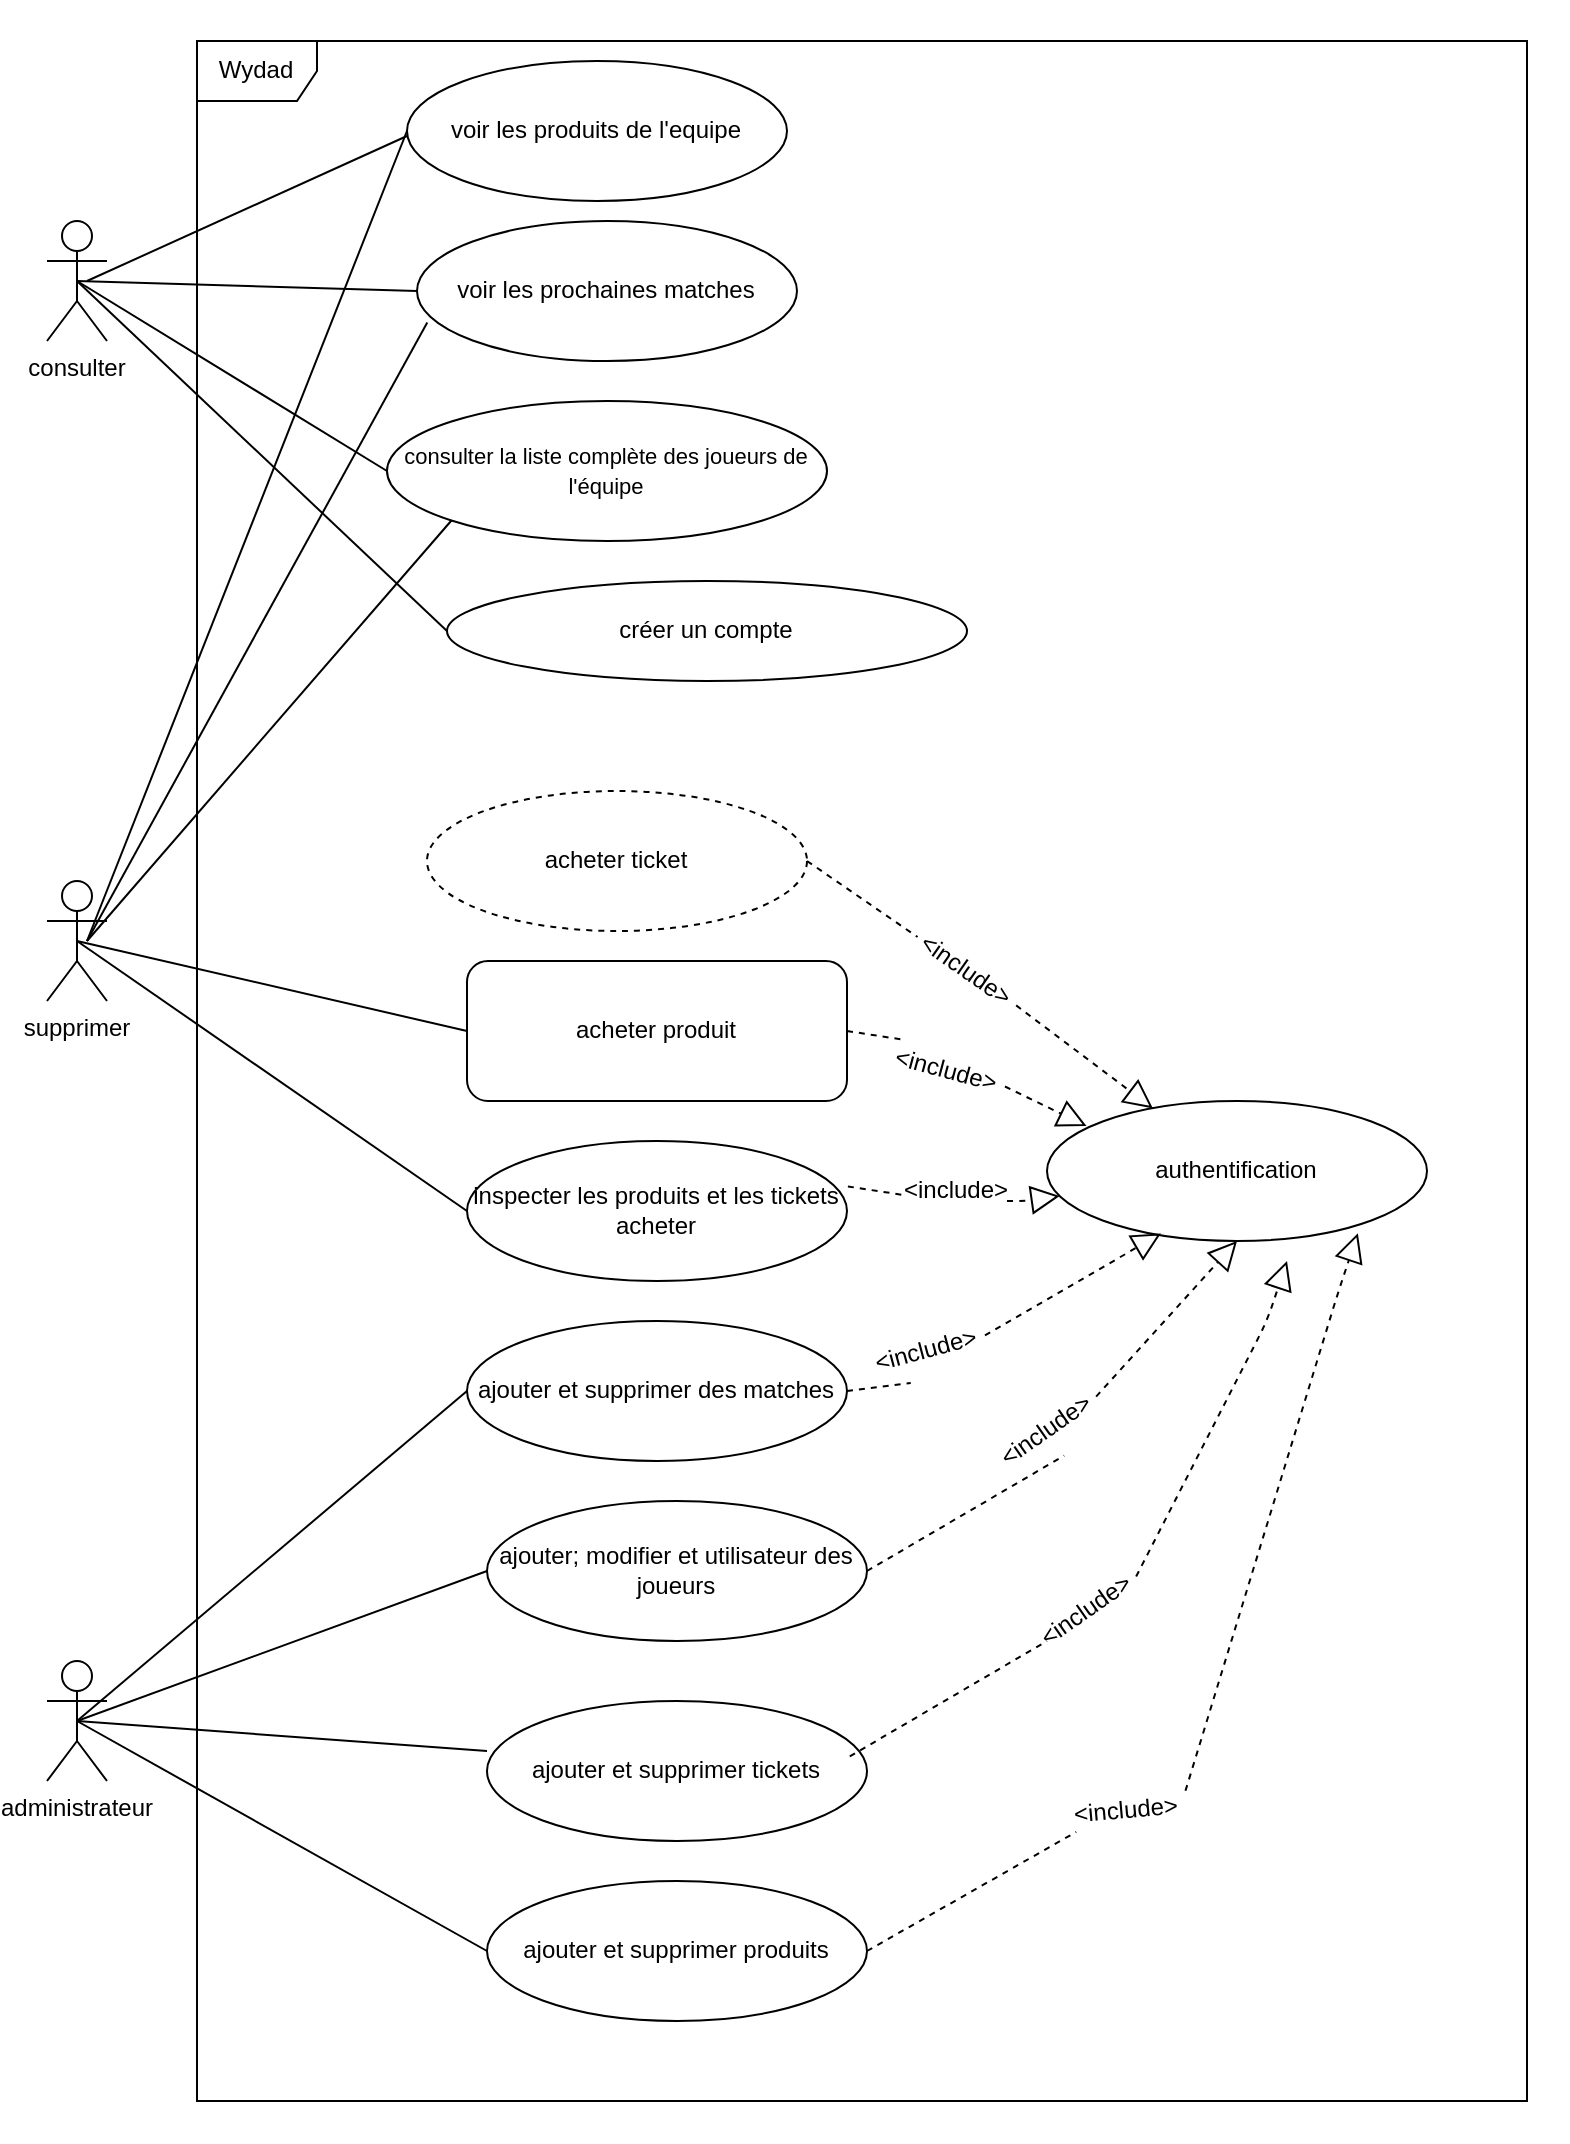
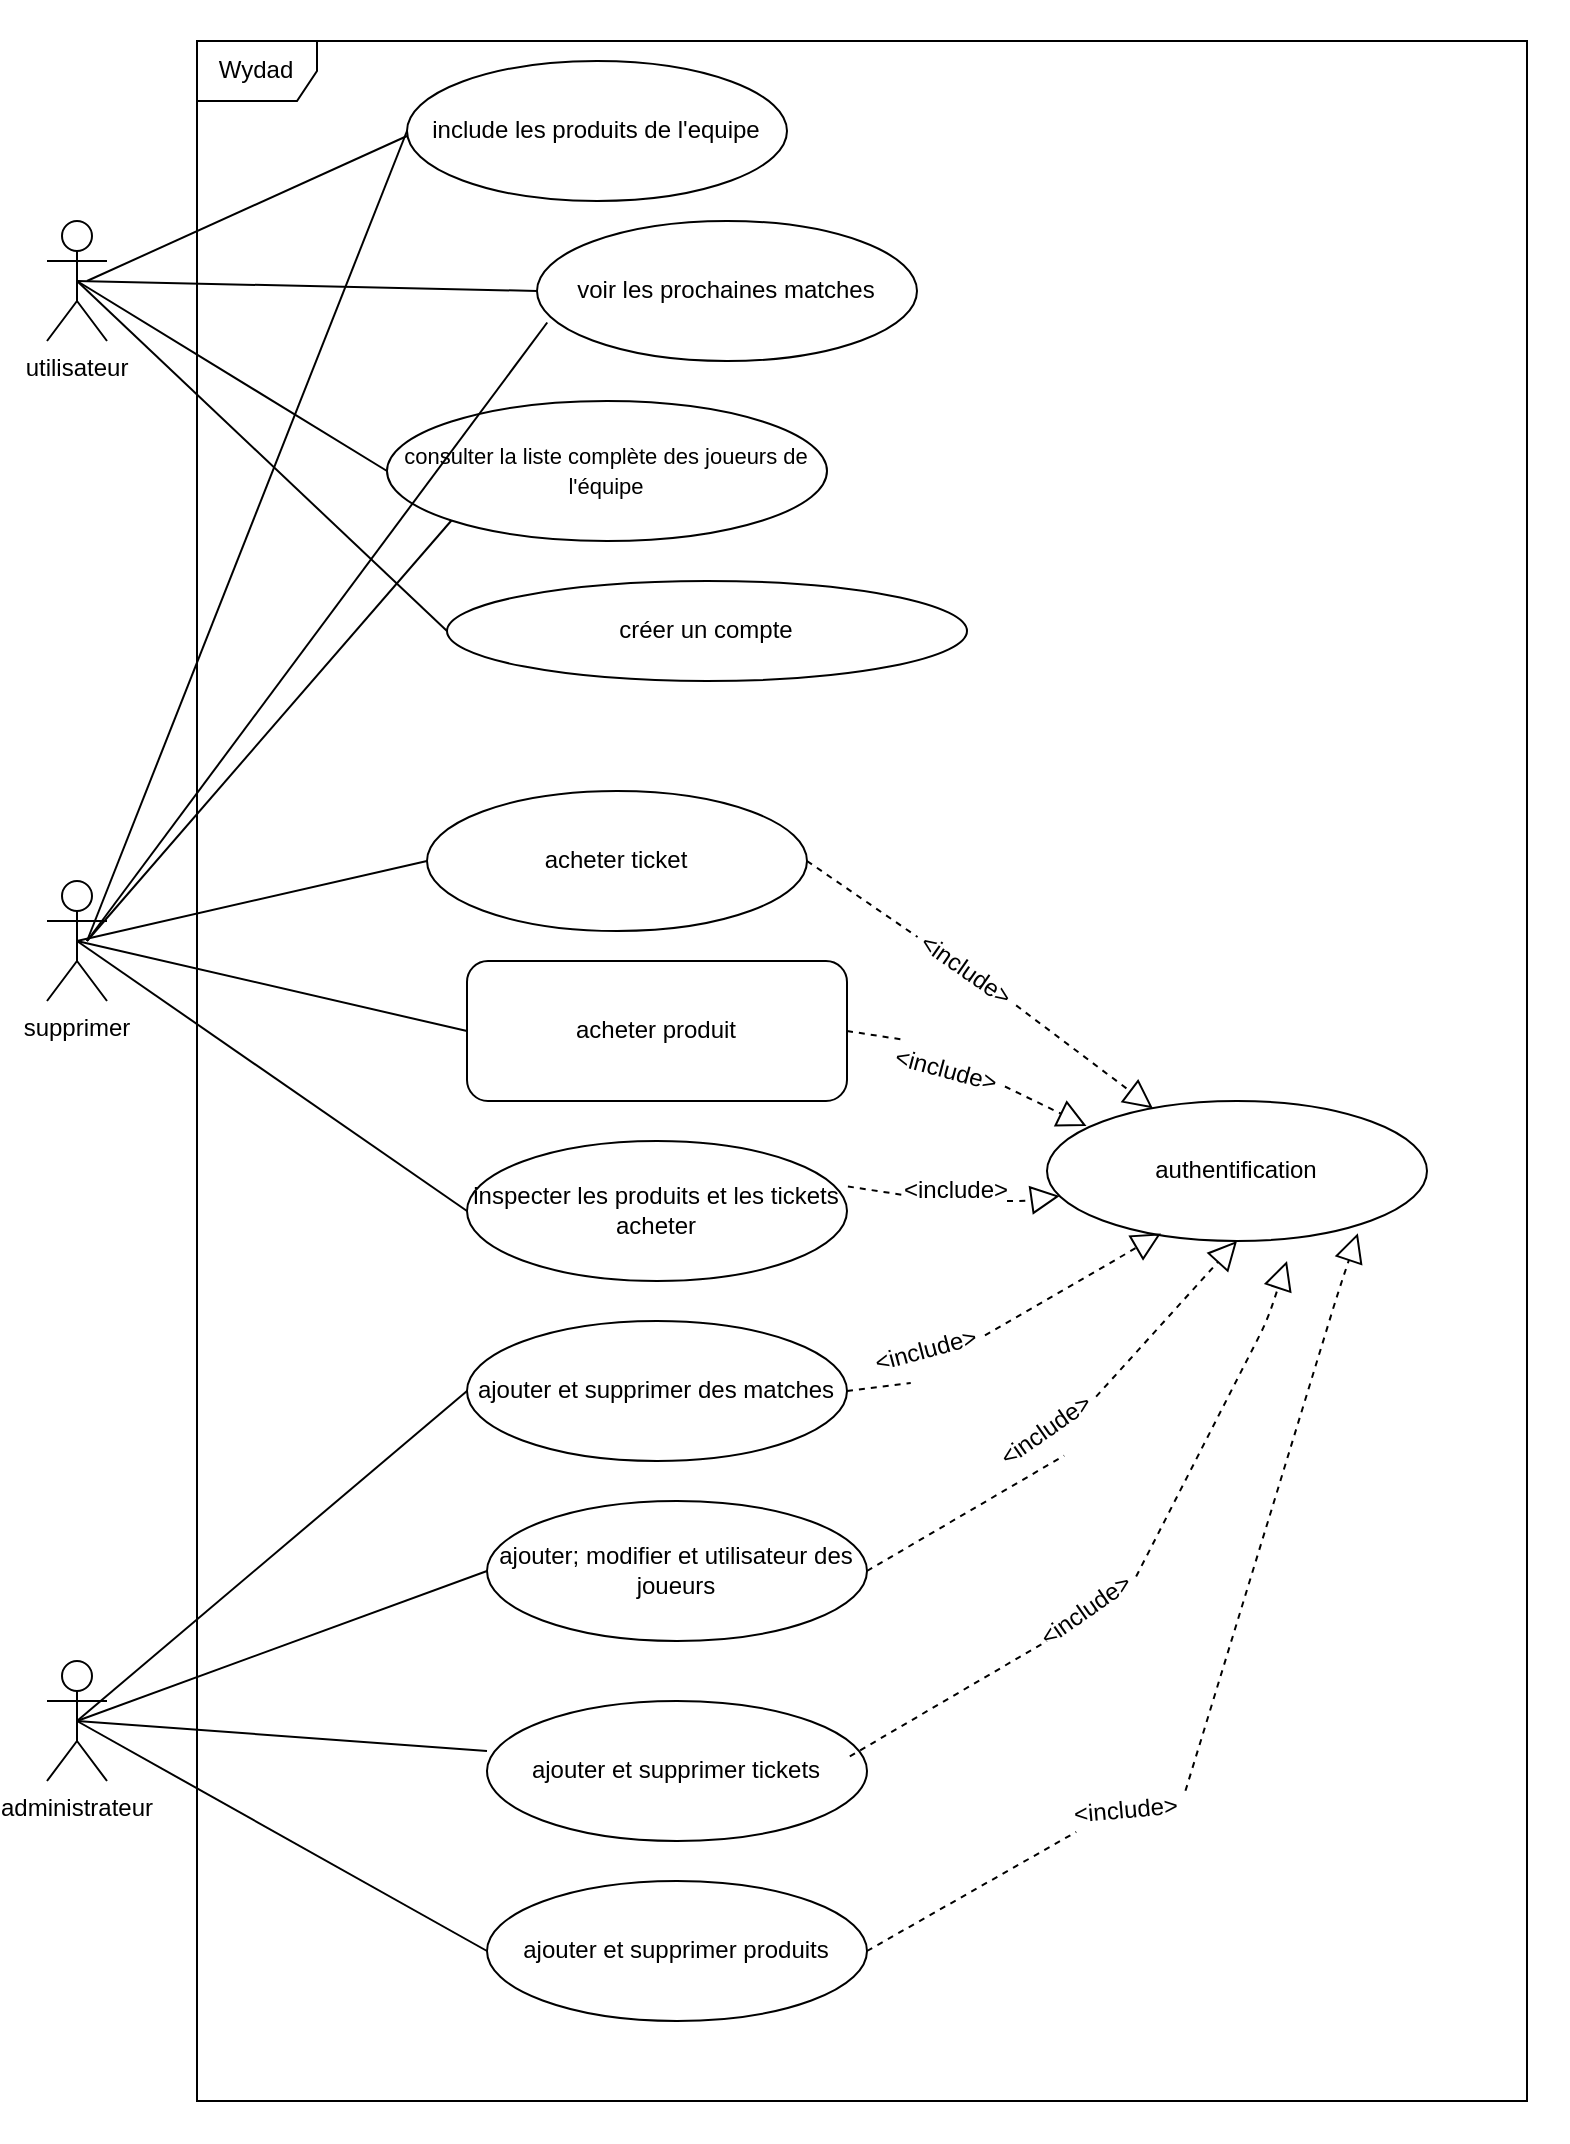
(597, 131) -> (597, 131)
(607, 291) -> (727, 291)
(78, 369) -> (78, 369)
(617, 861) -> (617, 861)
none -> (263, 898)
